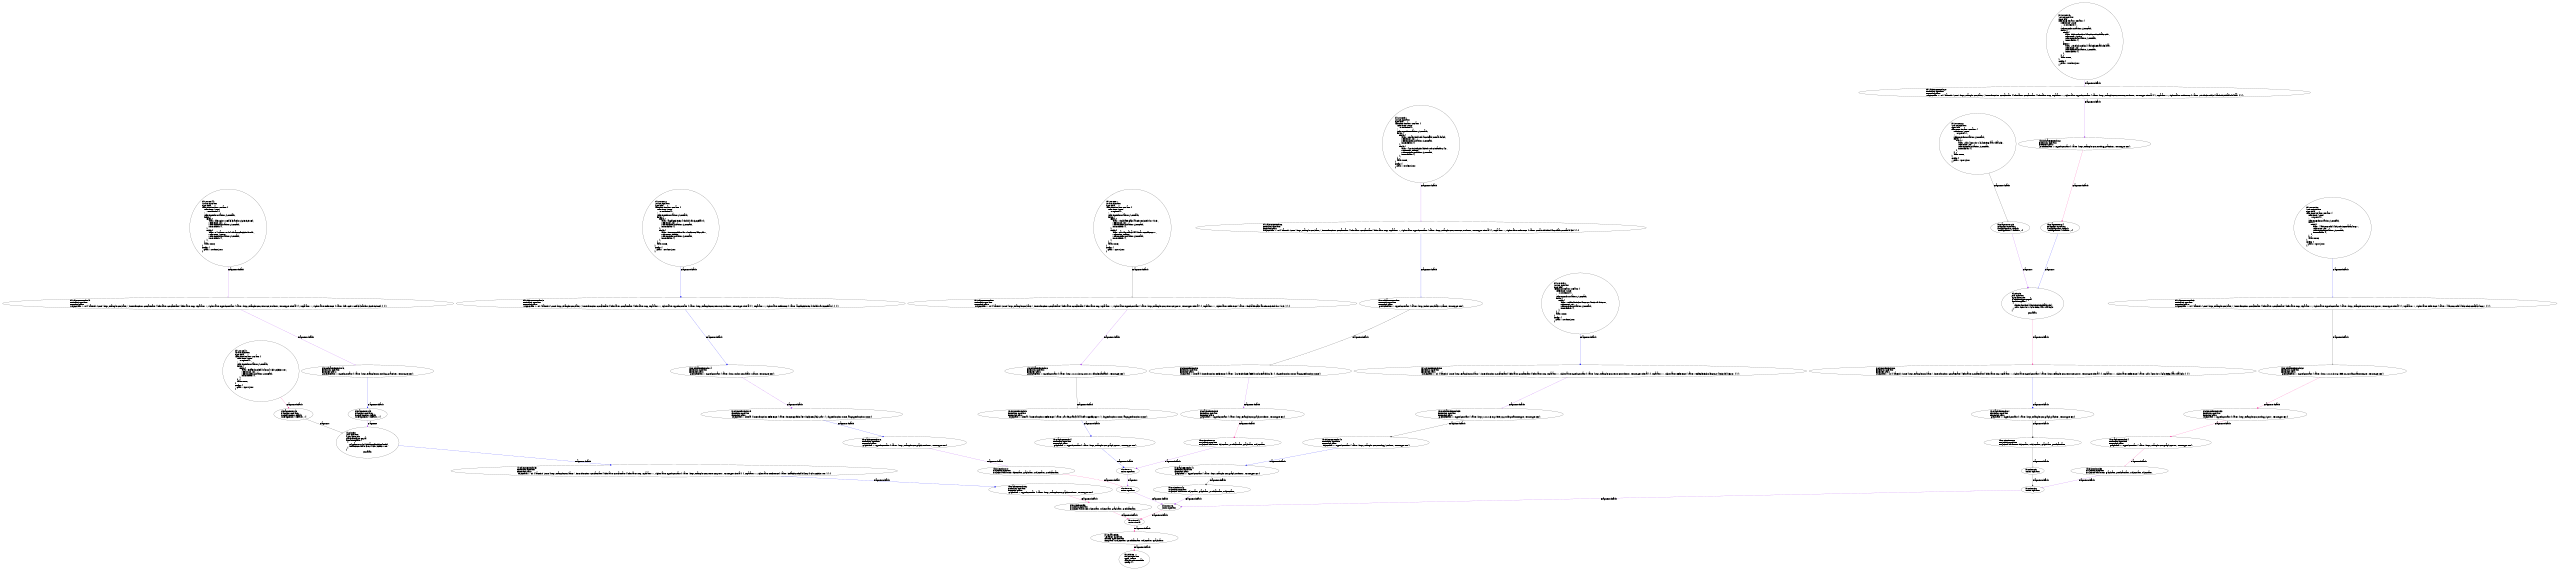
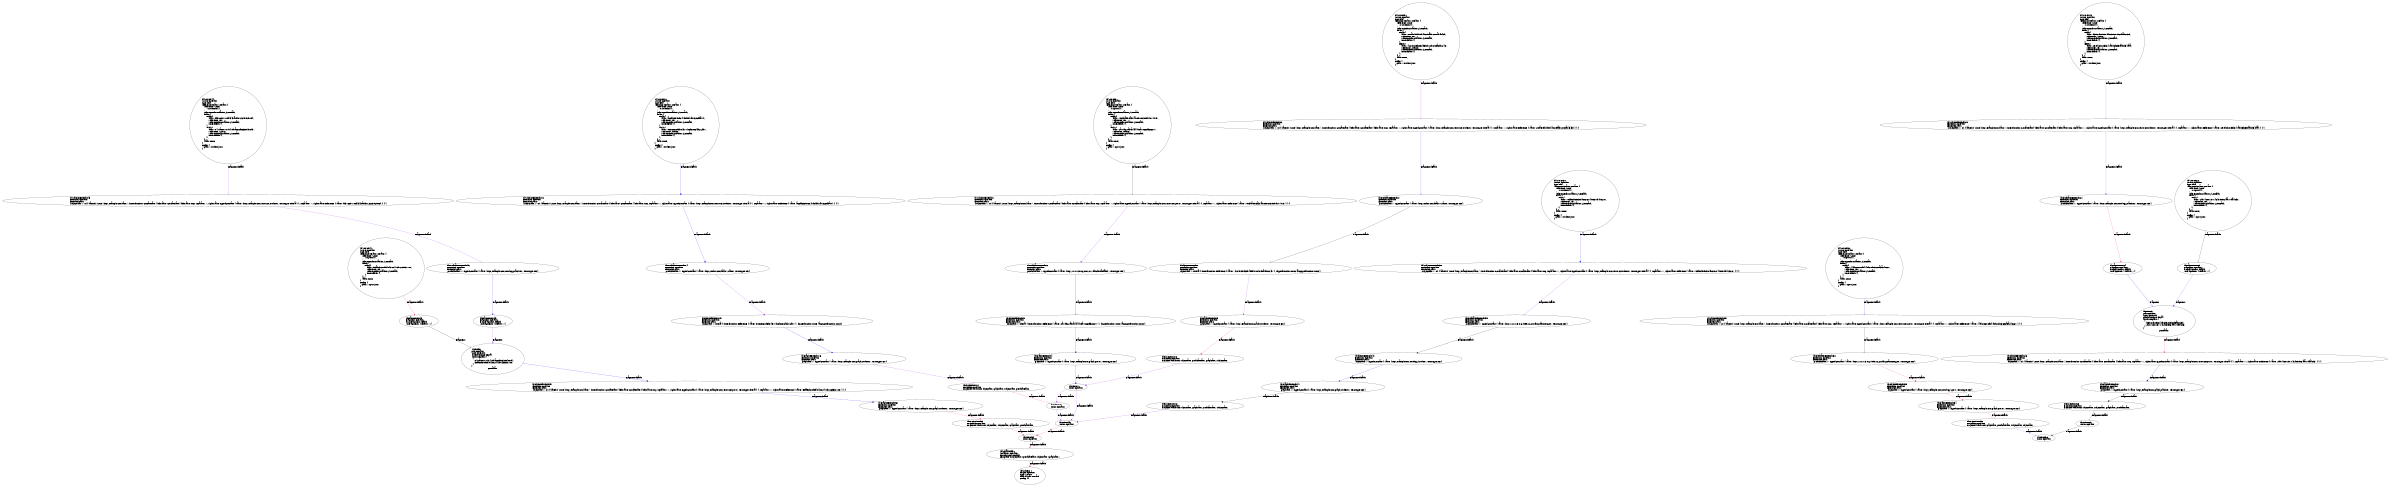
(1133, 480) -> (1066, 397)
(1602, 498) -> (1077, 405)
(1134, 522) -> (1030, 438)
